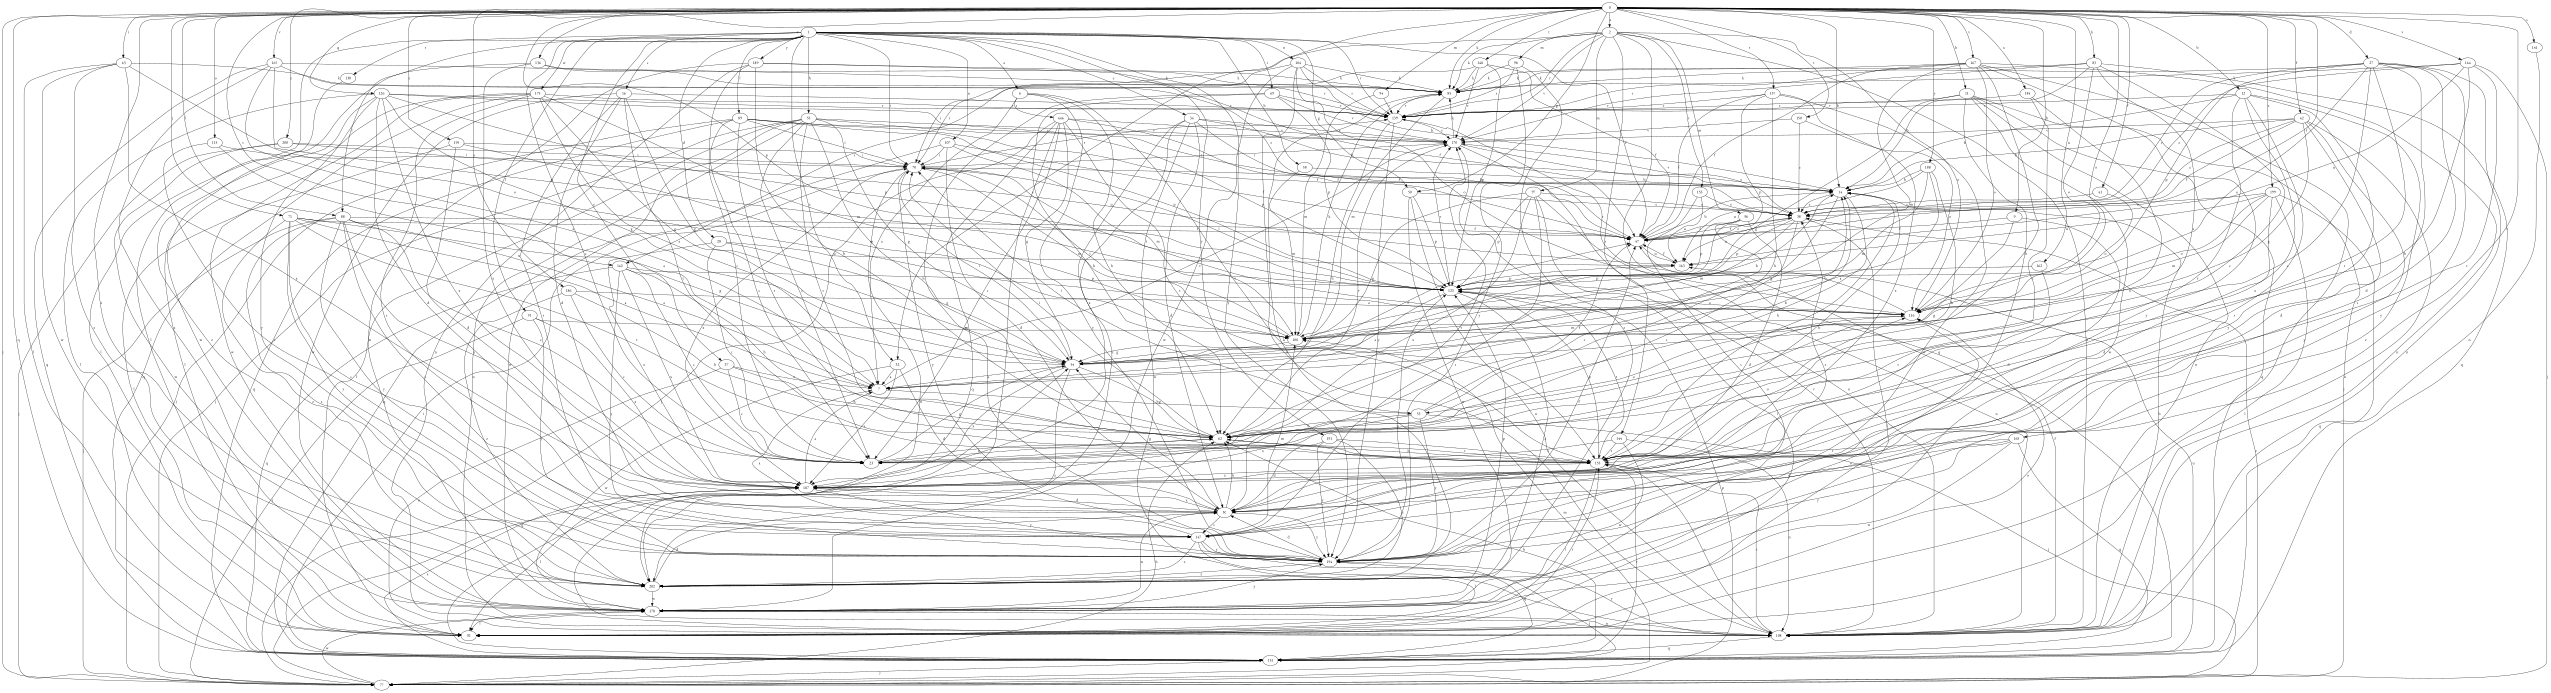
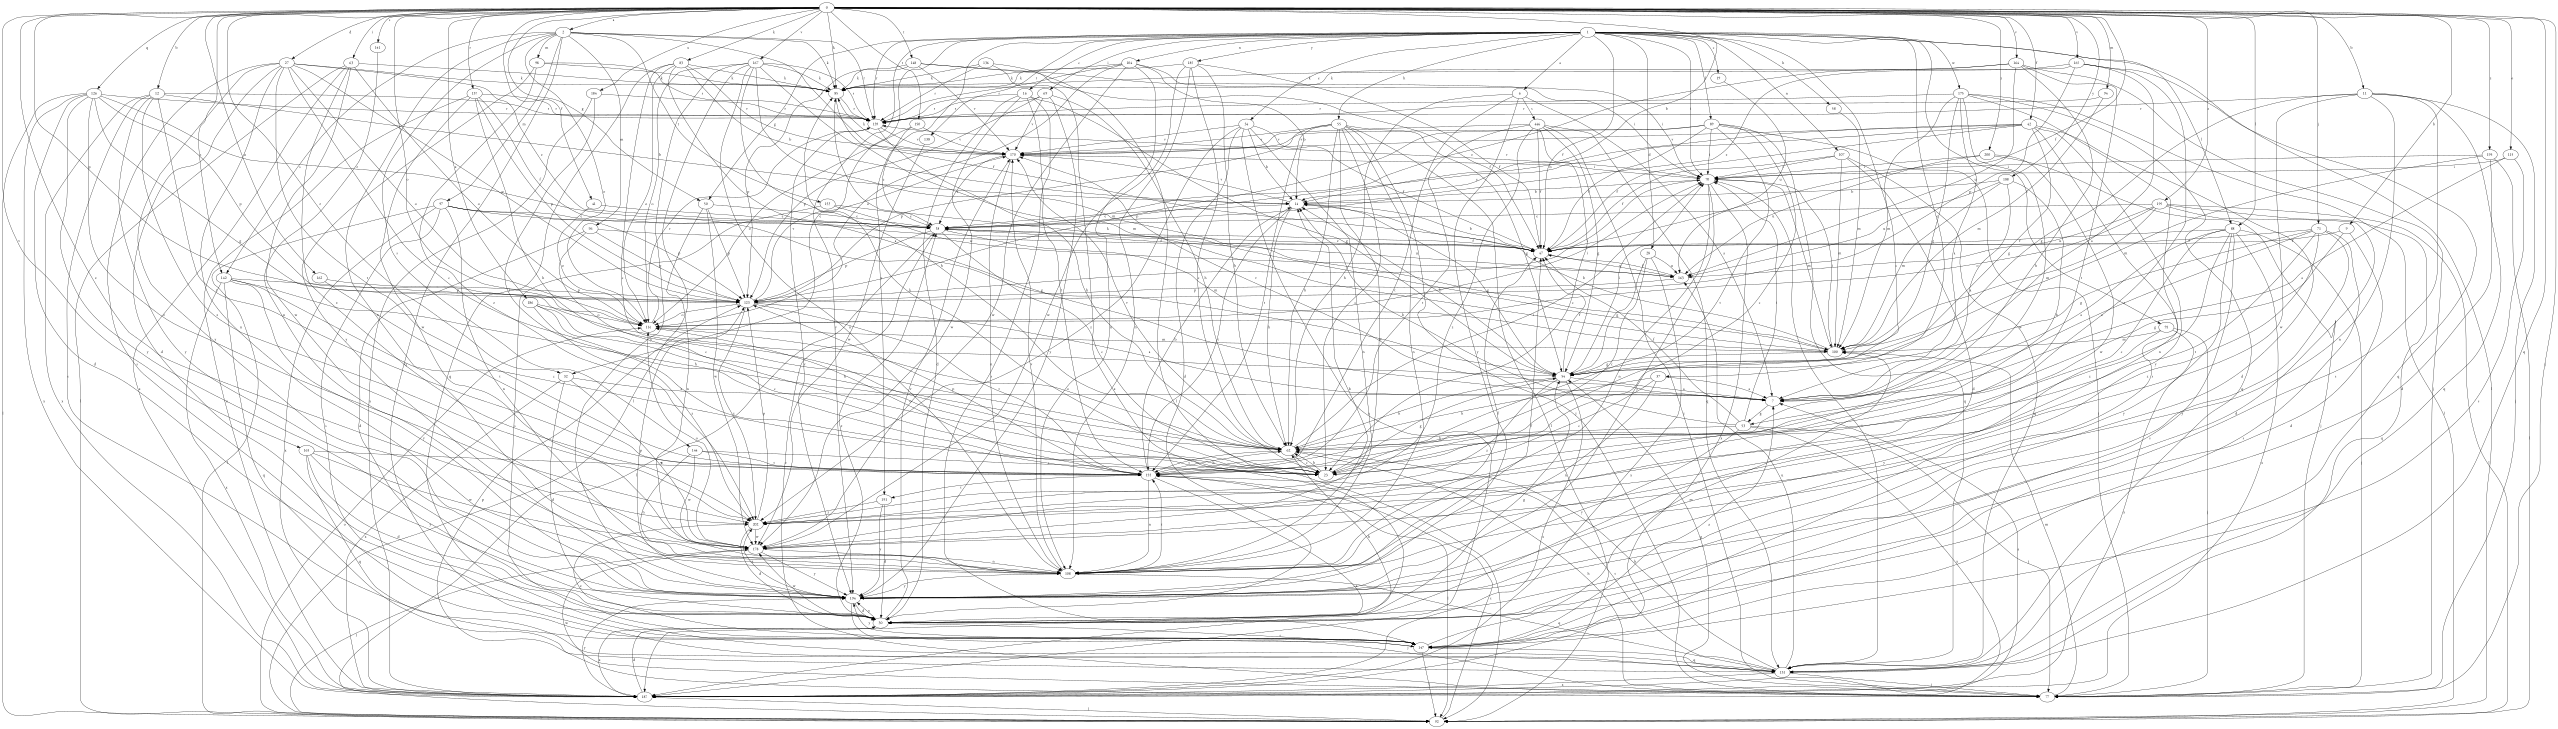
(1065, 18) -> none
none -> (1718, 78)
(1571, 179) -> none
(1462, 449) -> (1017, 480)
(1443, 543) -> (995, 346)
